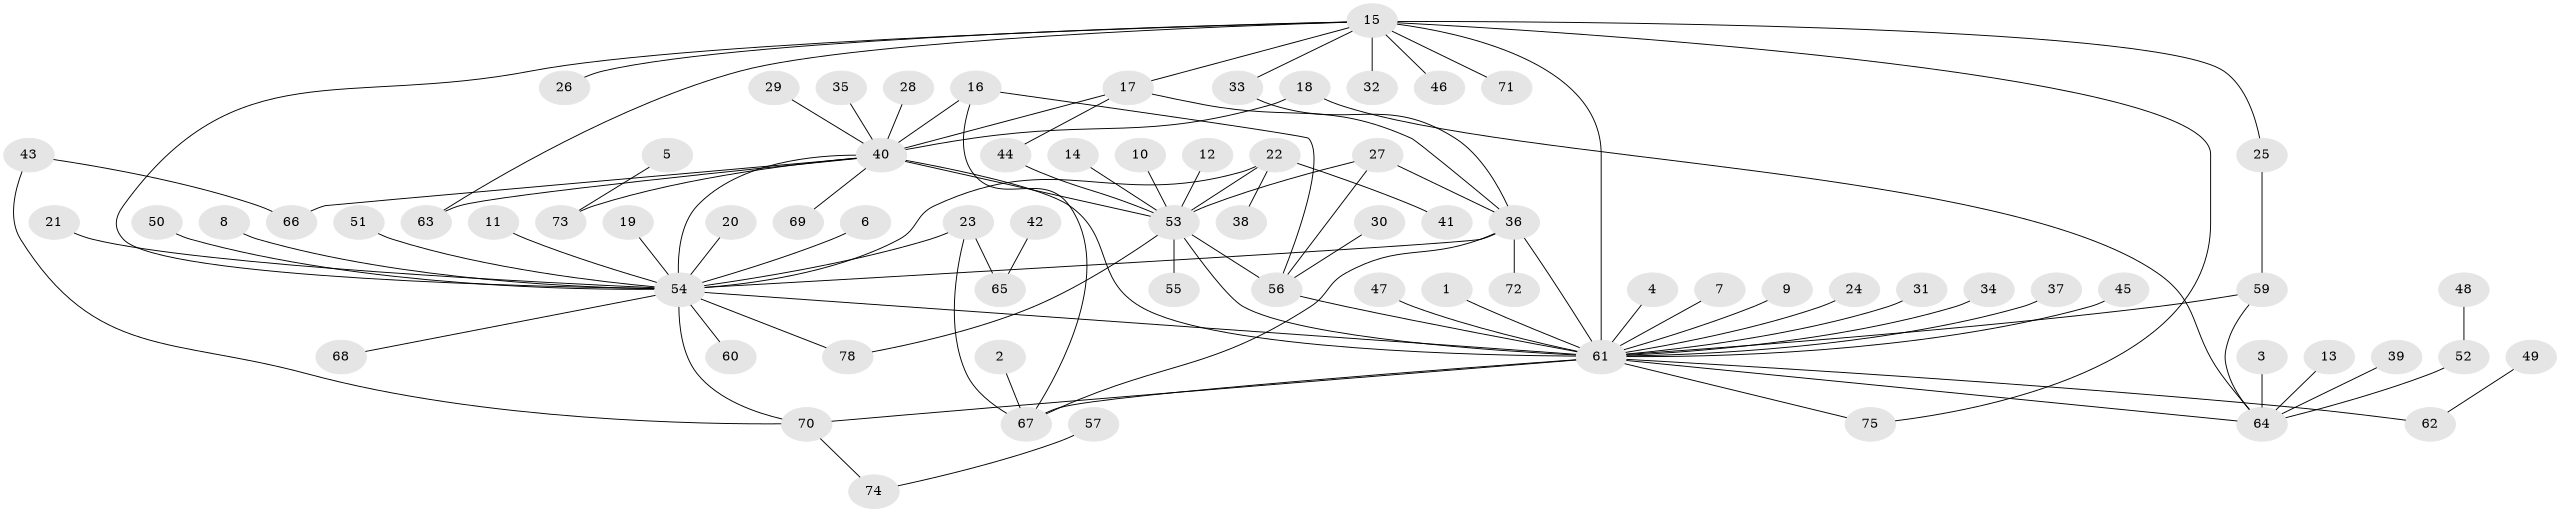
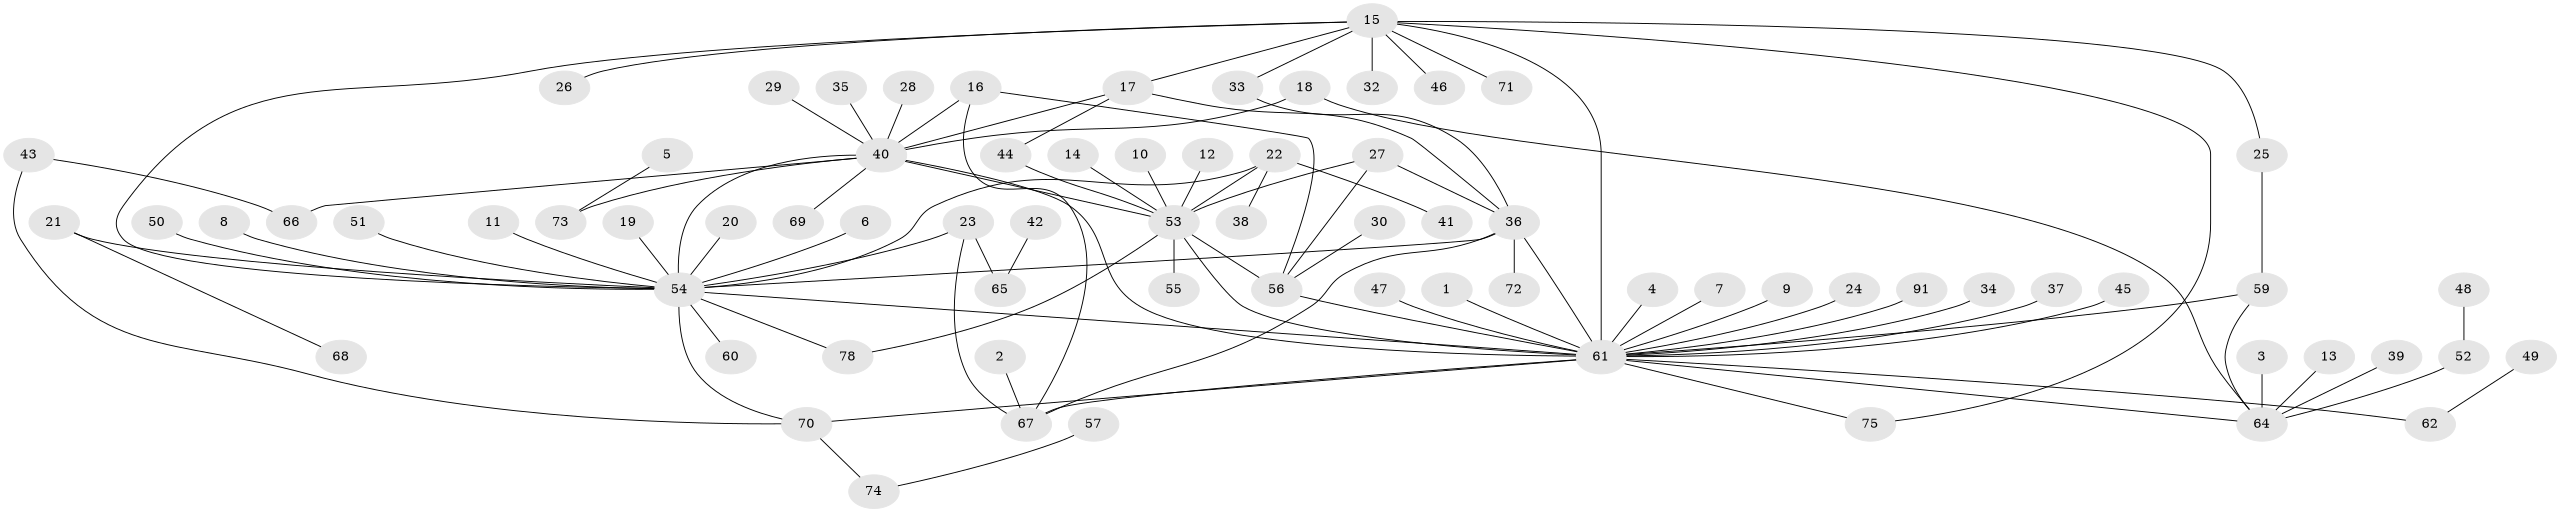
(426, 222) -> none
(1922, 290) -> (1922, 290)
(510, 323) -> (198, 290)
